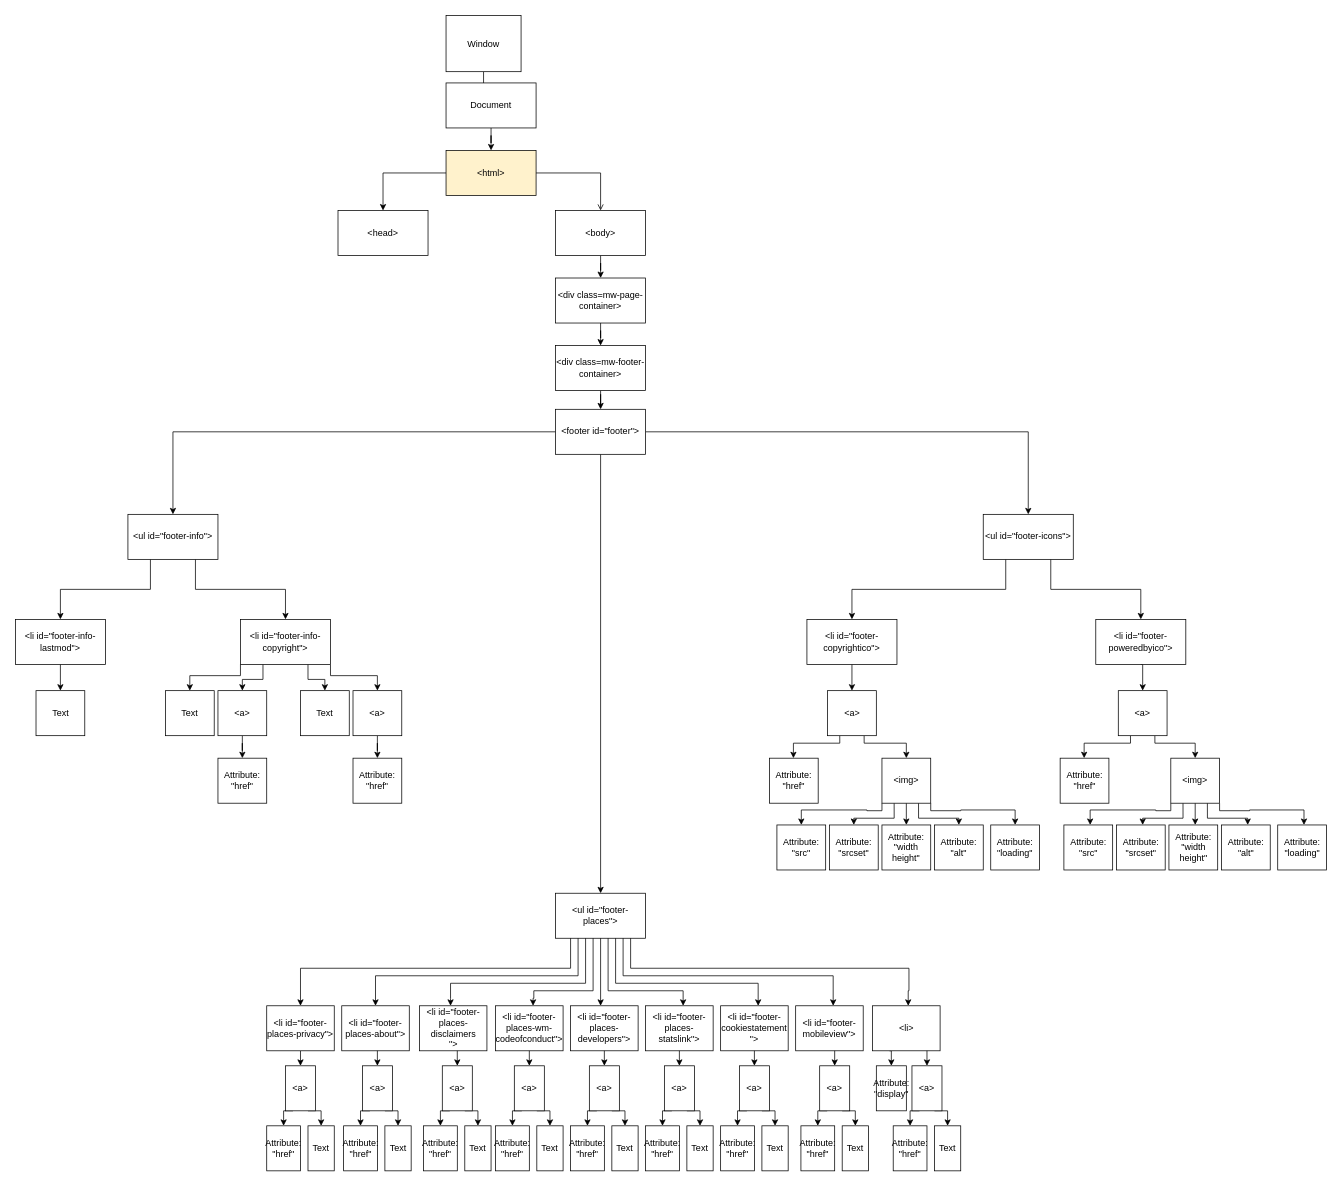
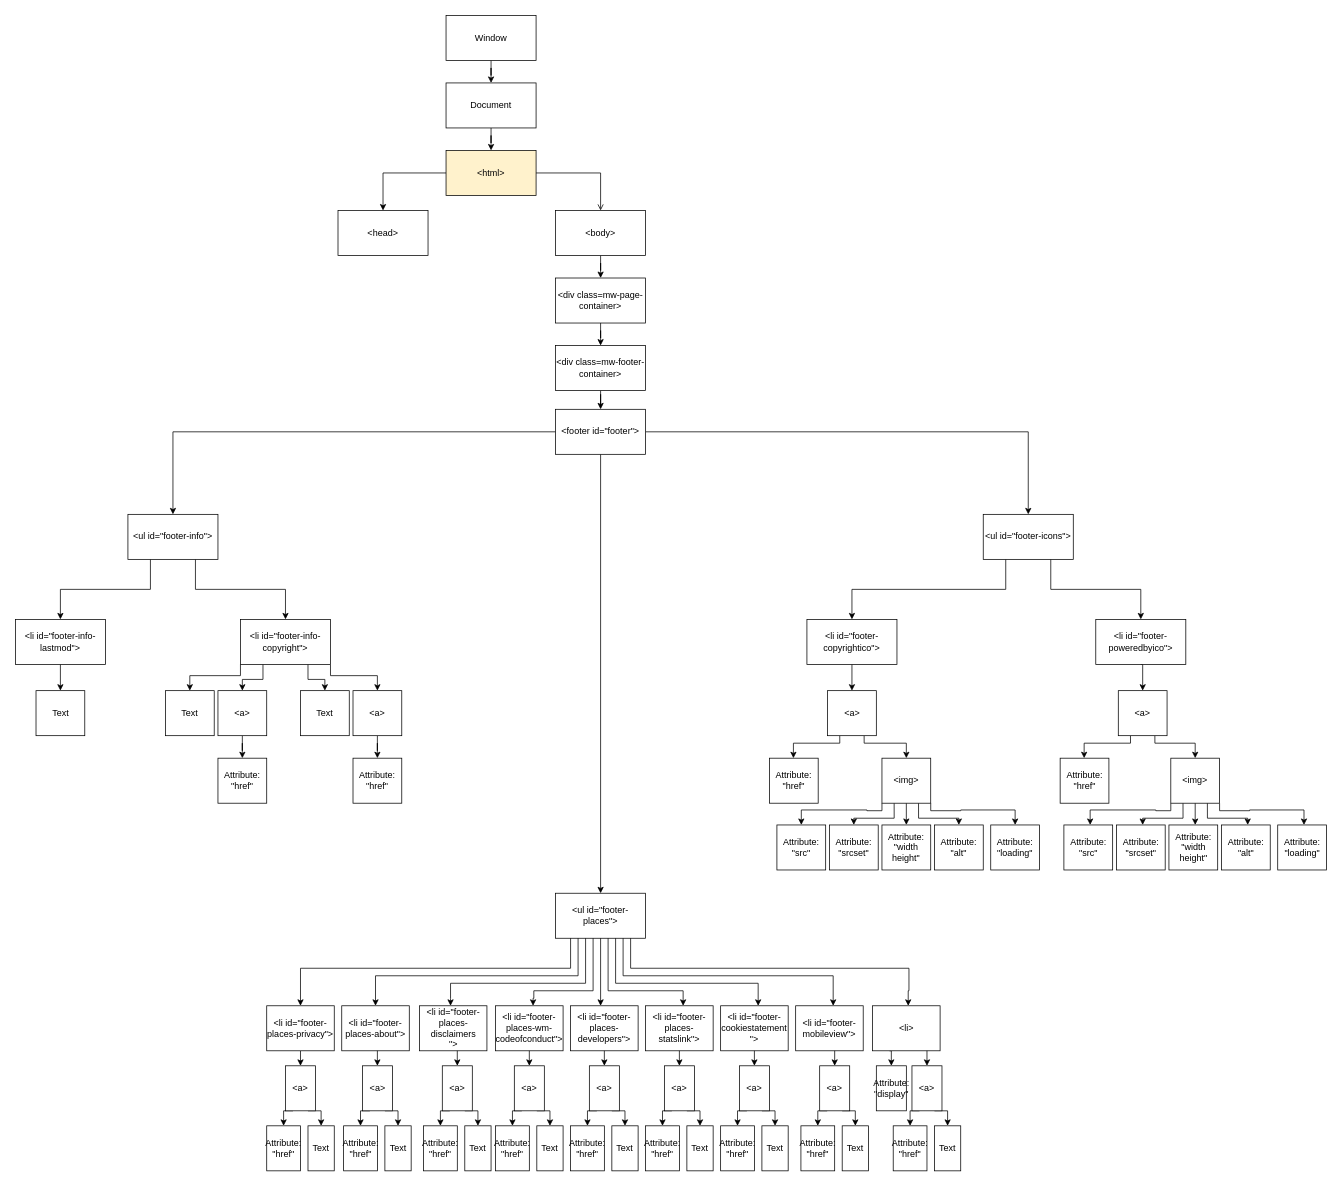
(483, 44) -> (491, 38)
